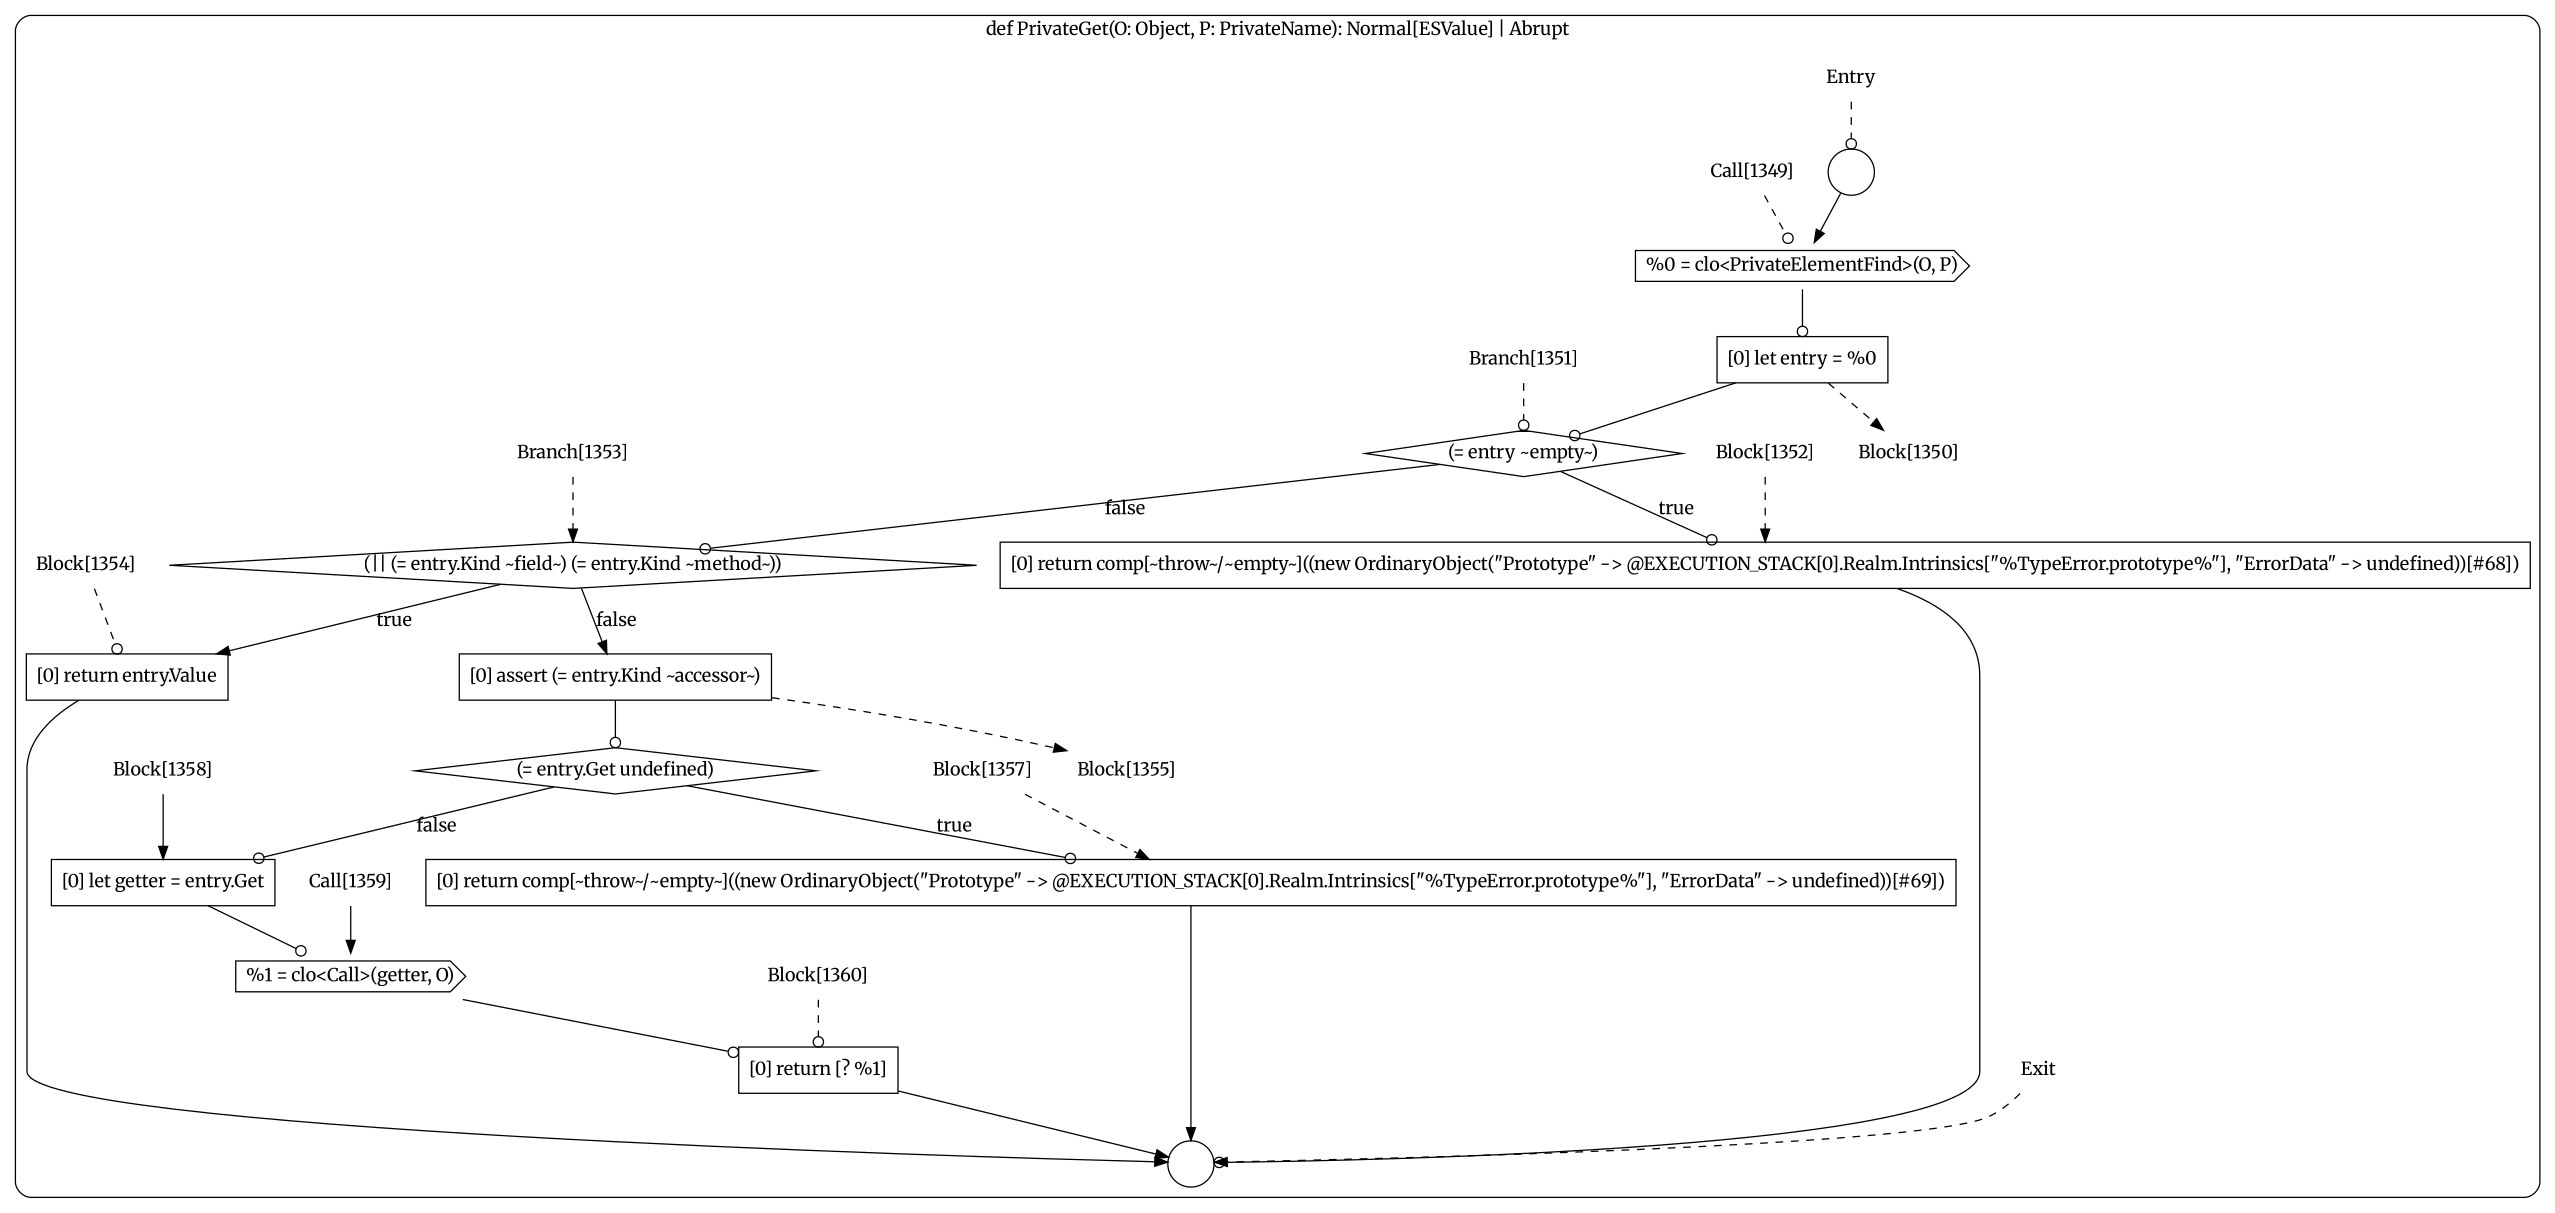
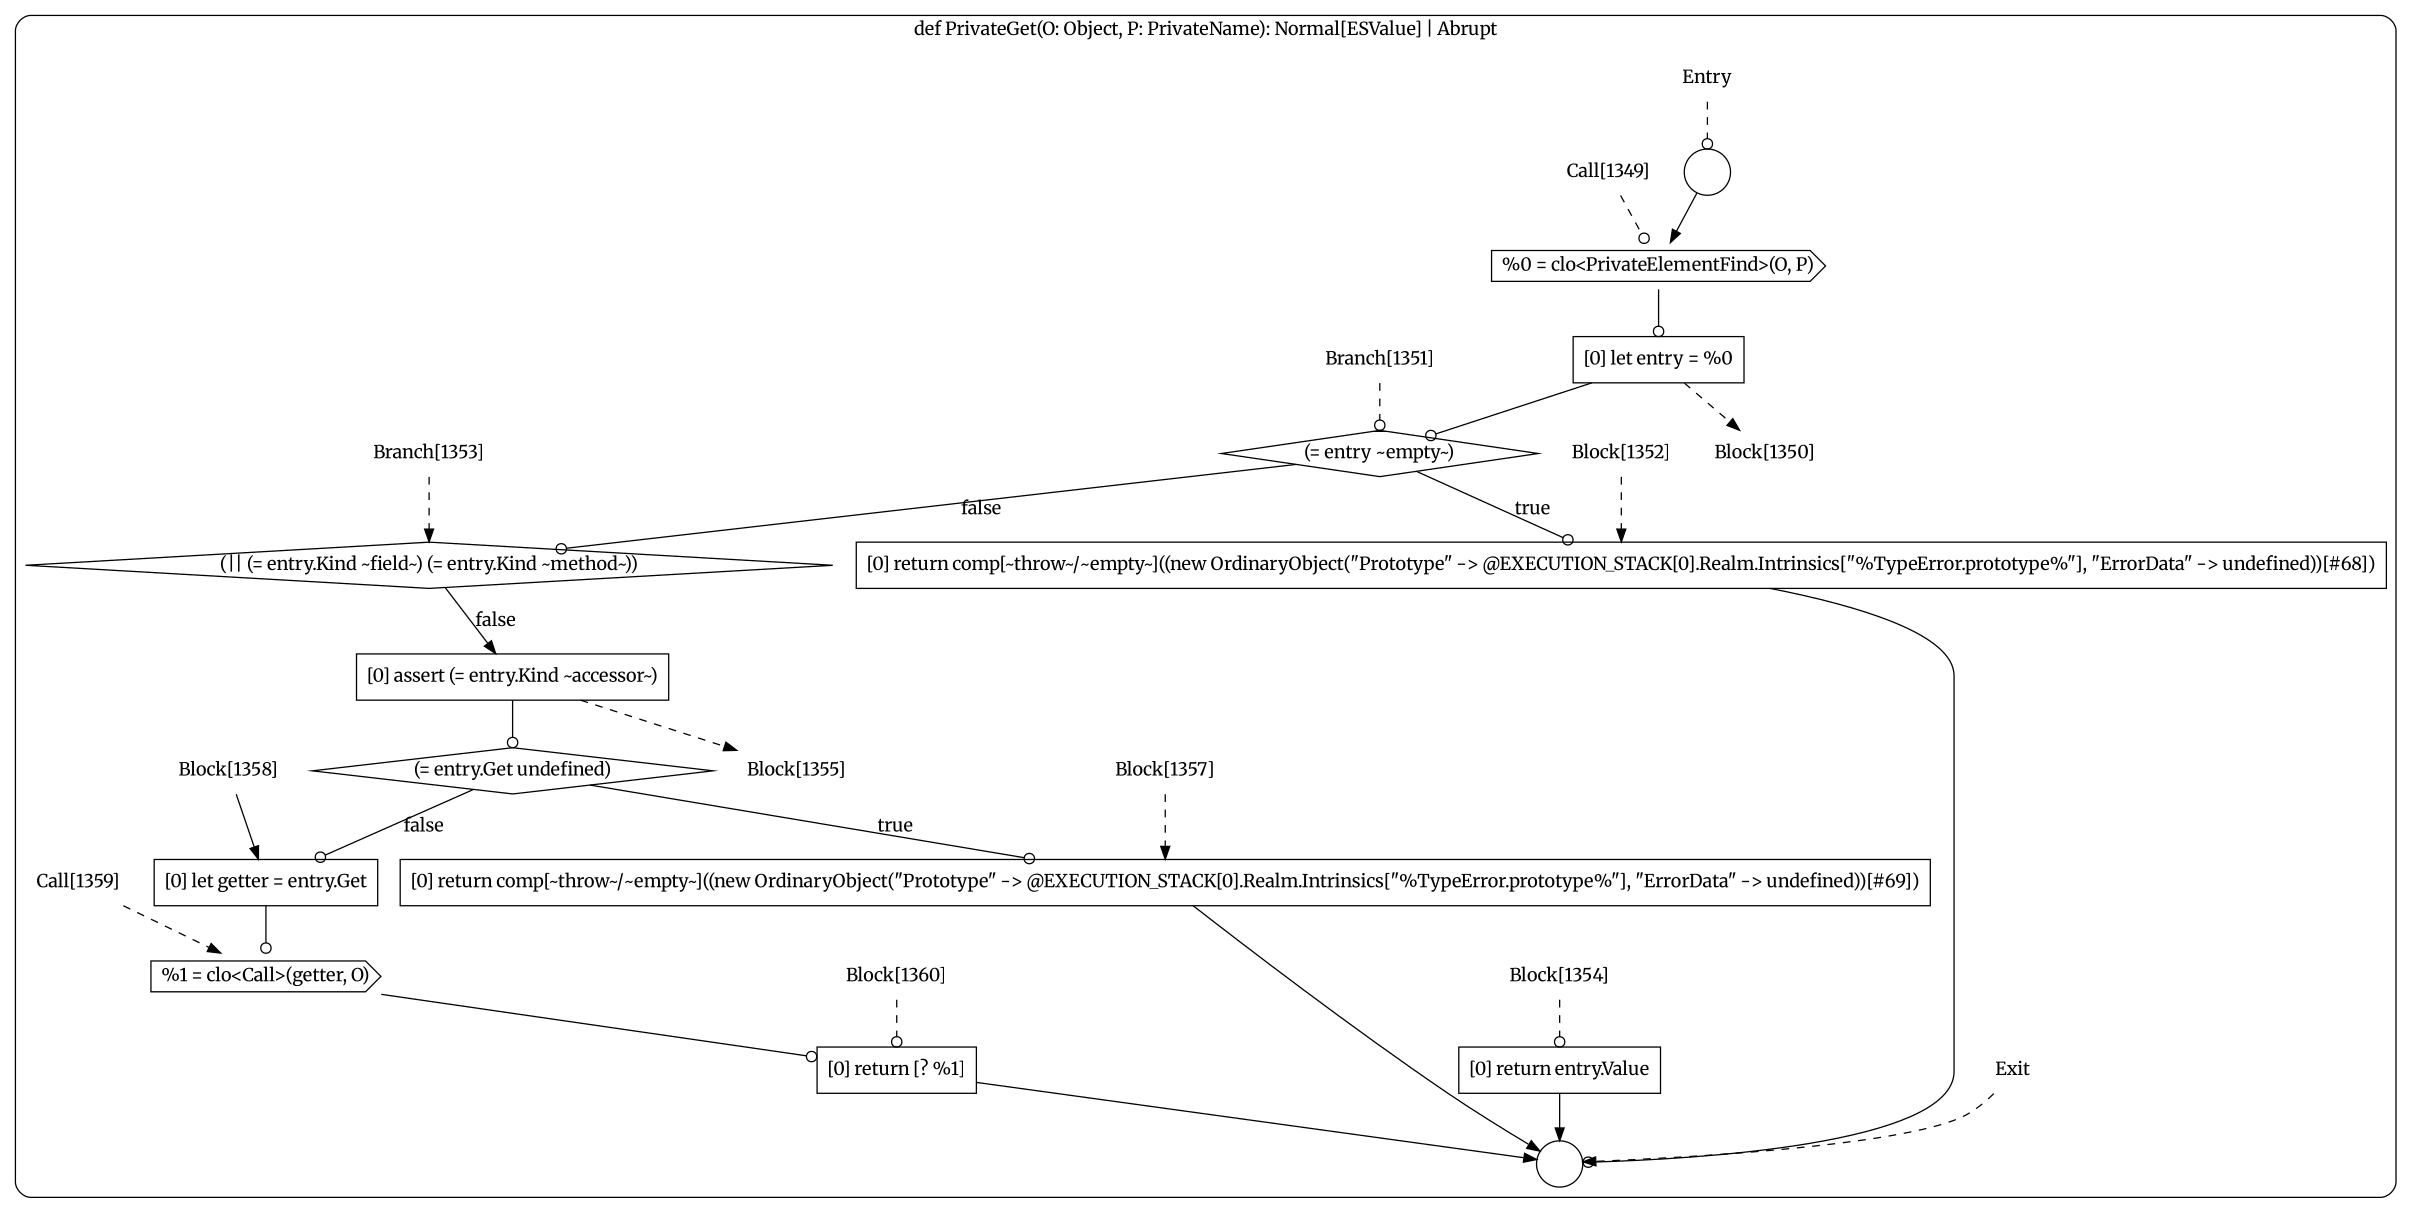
(365, 618) -> none
(351, 923) -> (166, 927)
